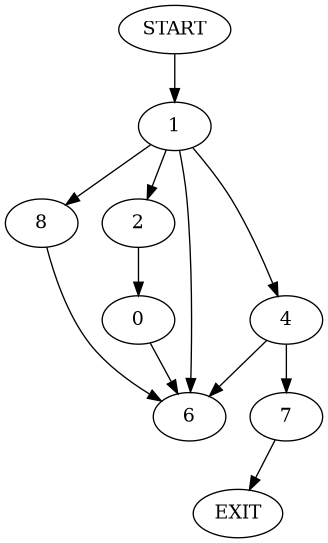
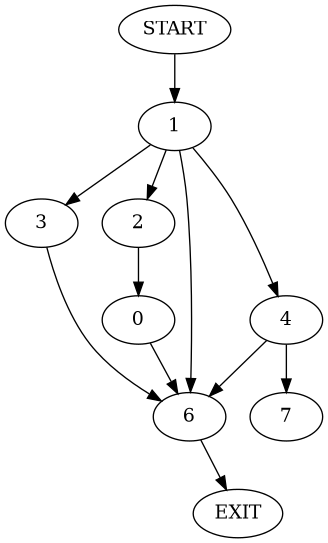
(42, 223) -> (42, 223)
(265, 459) -> (211, 459)
